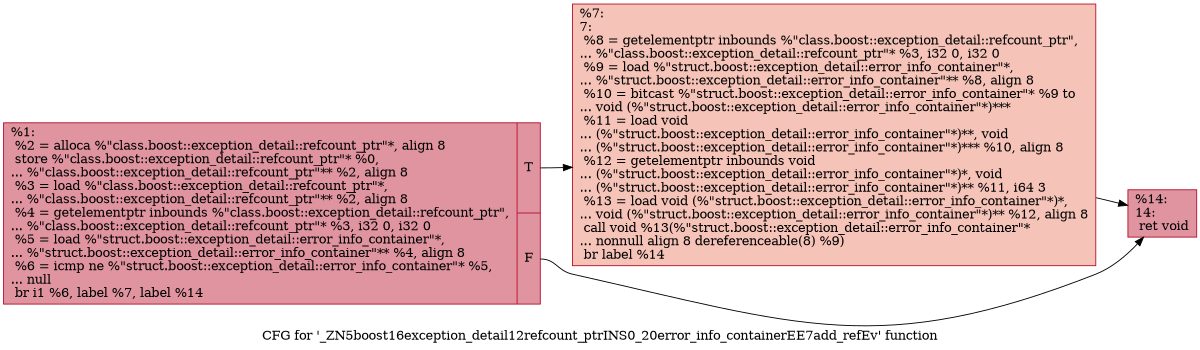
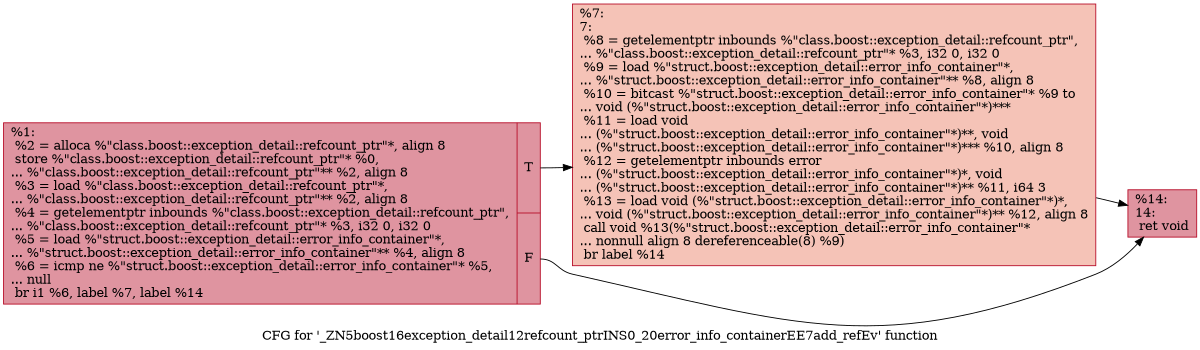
(698, 161) -> (701, 161)
